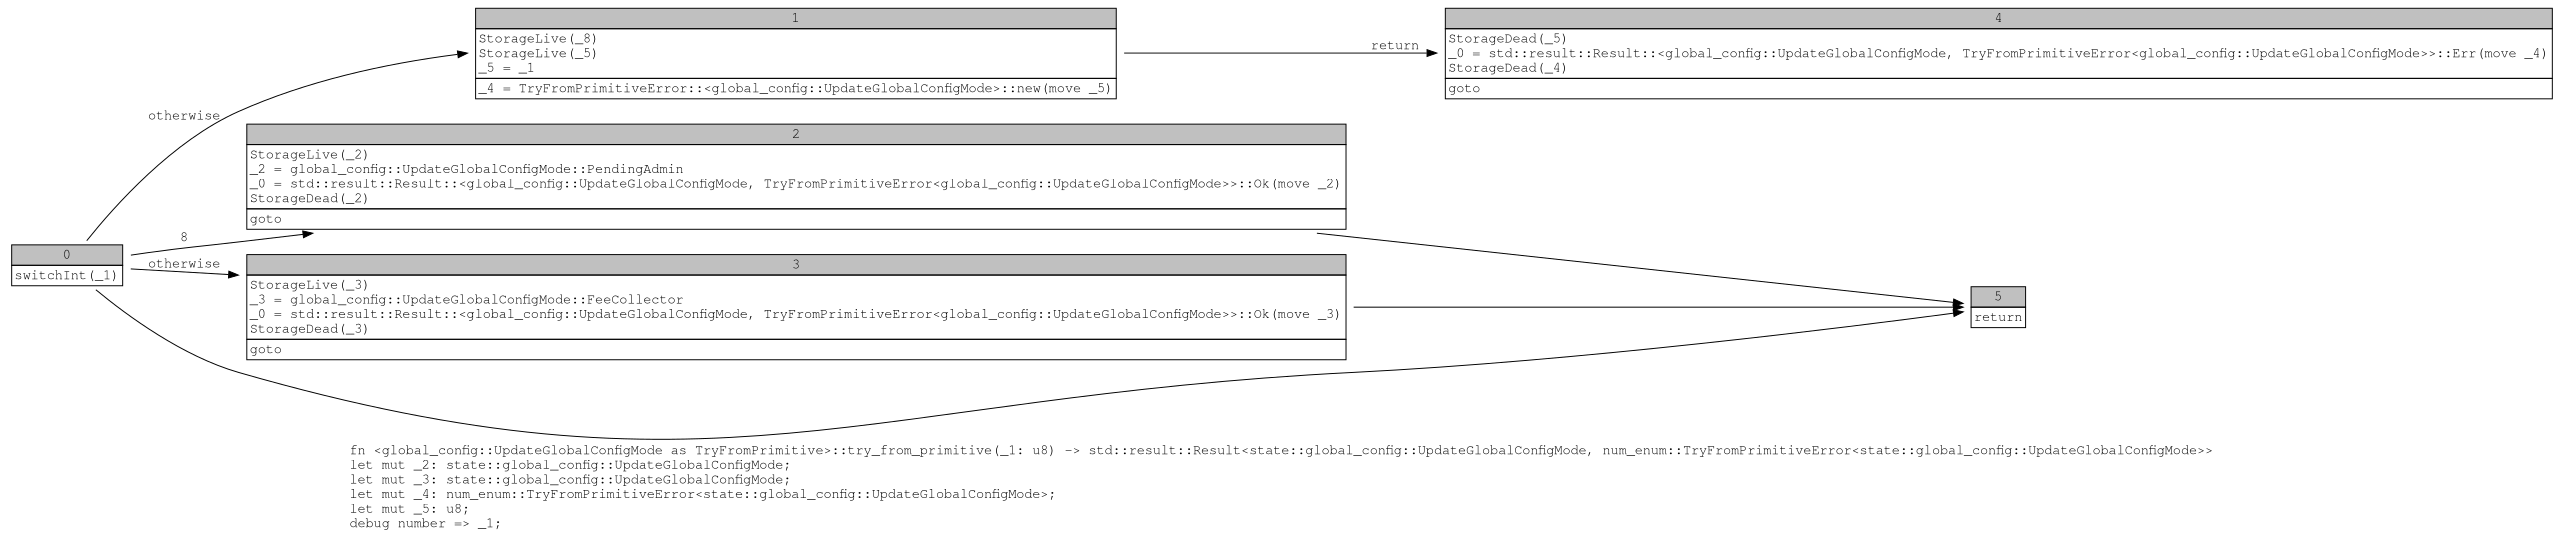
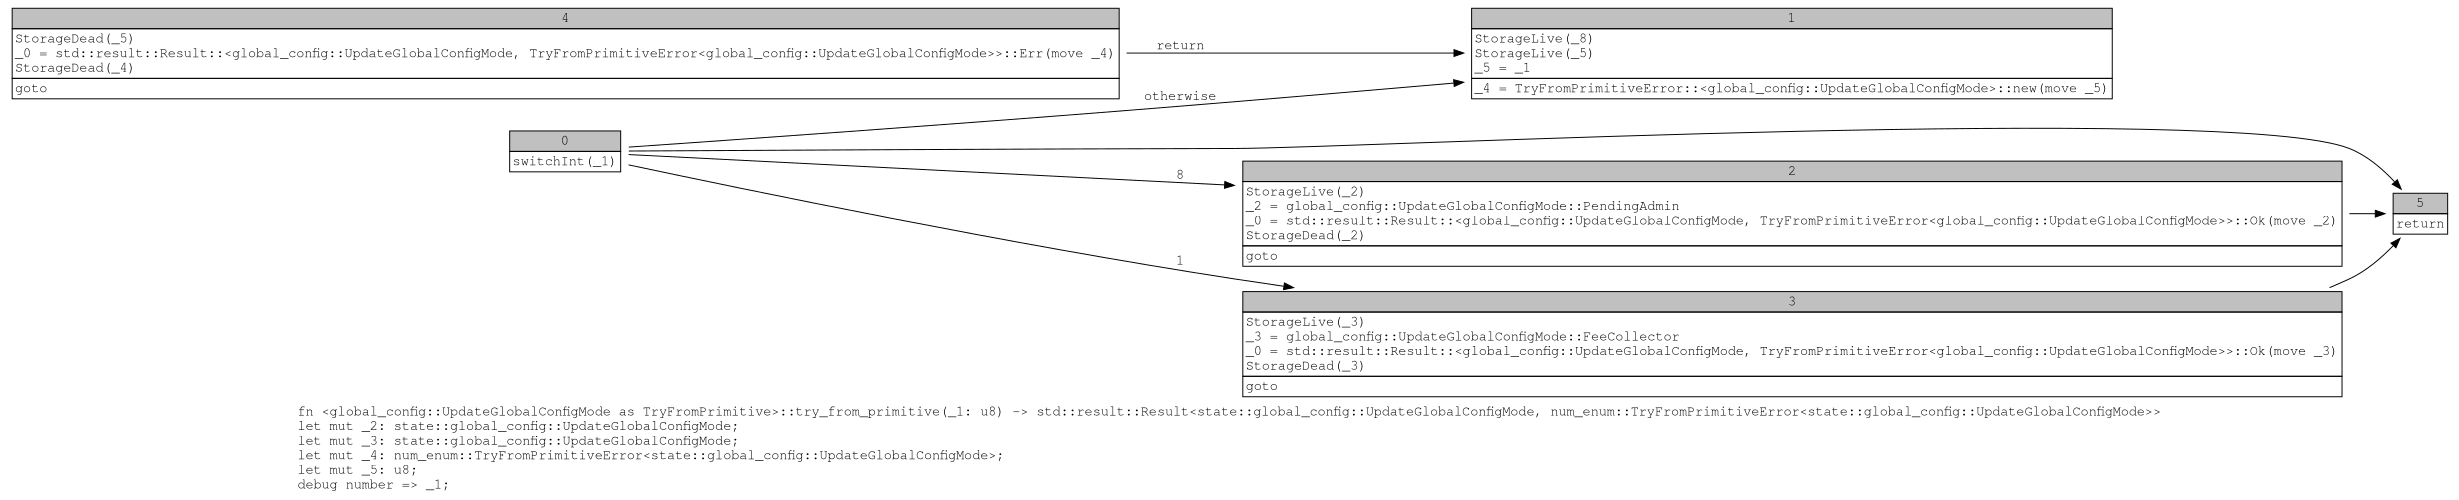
(1275, 53) -> (1290, 53)
(184, 264) -> (1181, 261)
